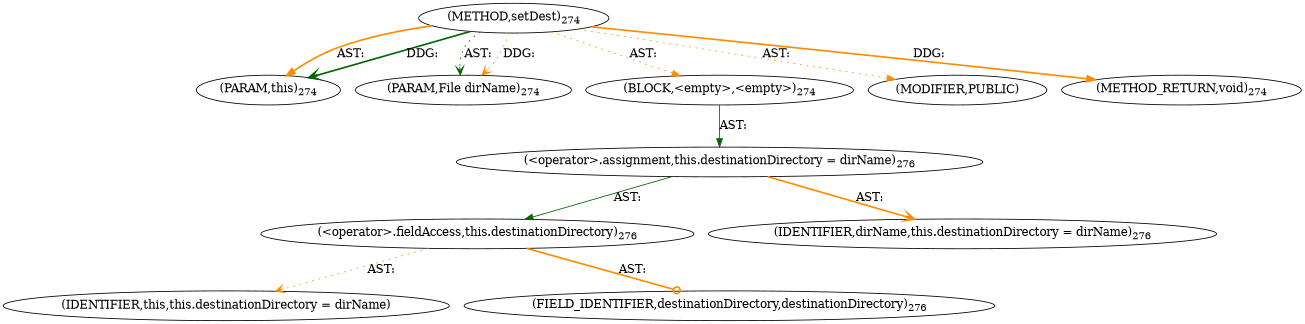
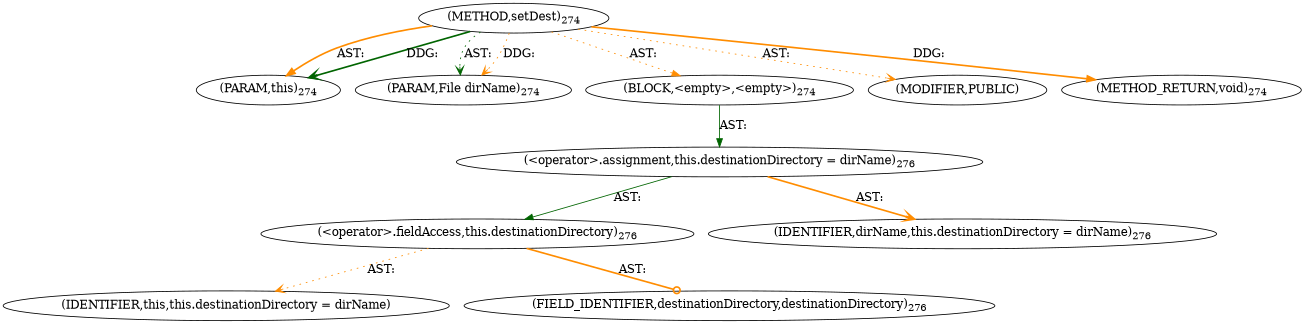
(733, 54) -> (733, 54)
